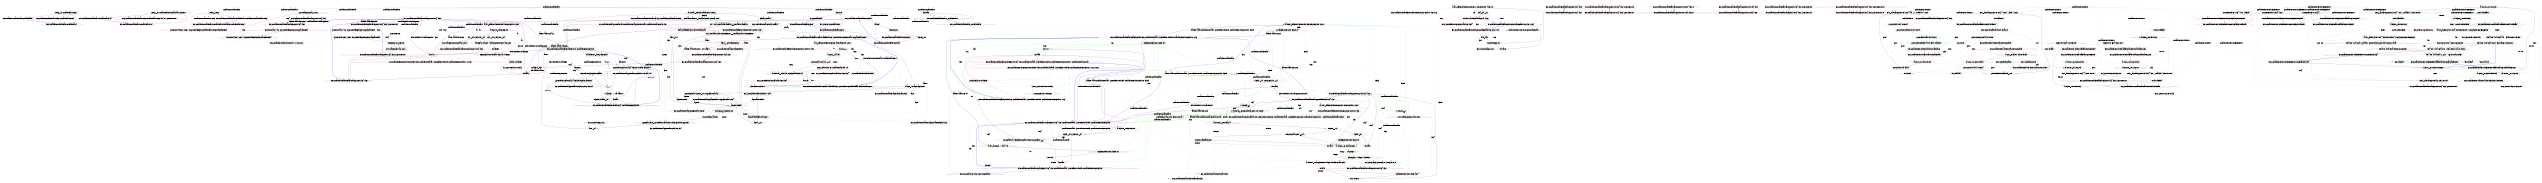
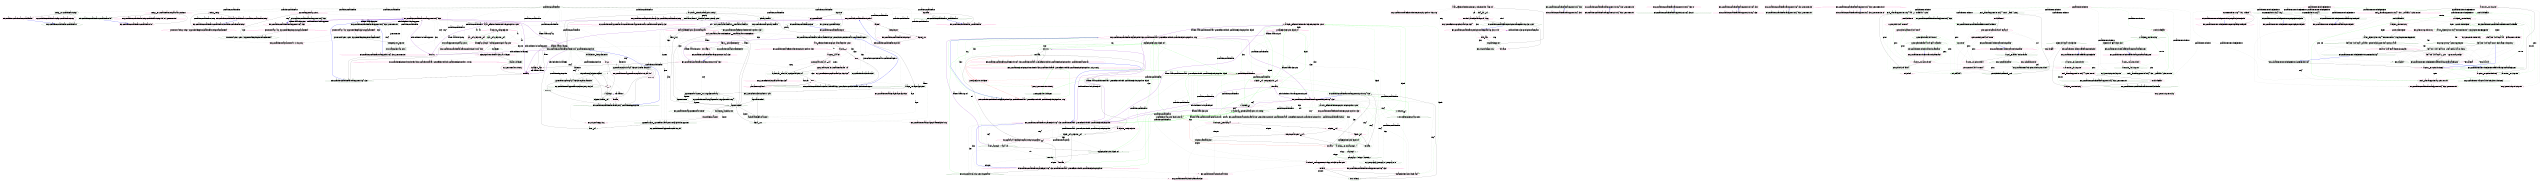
none -> (624, 10)
